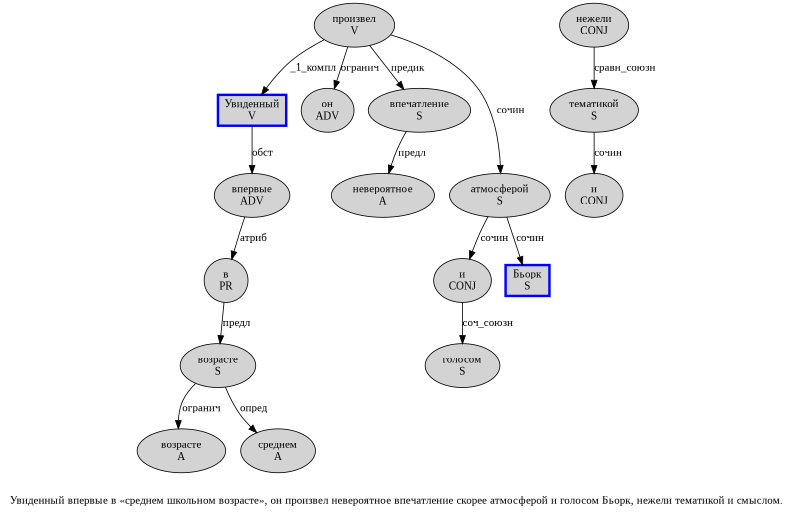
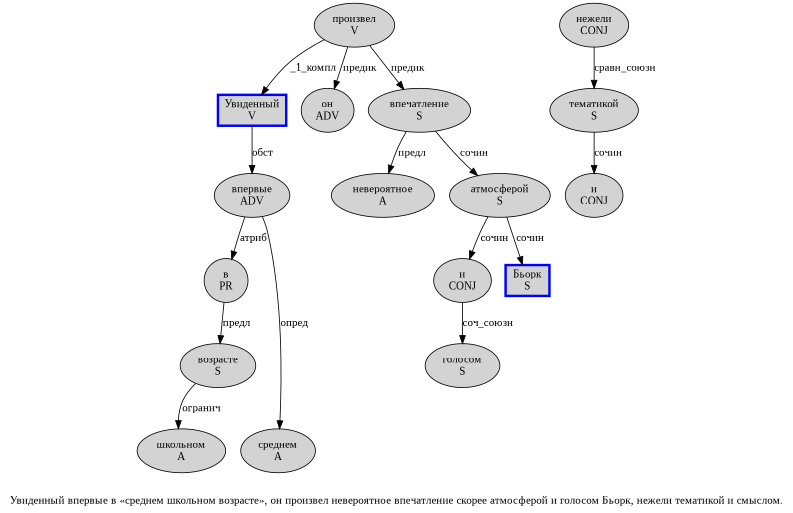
(360, 68) -> (360, 68)
(471, 80) -> (453, 151)
(236, 408) -> (279, 318)
(181, 451) -> (181, 451)
